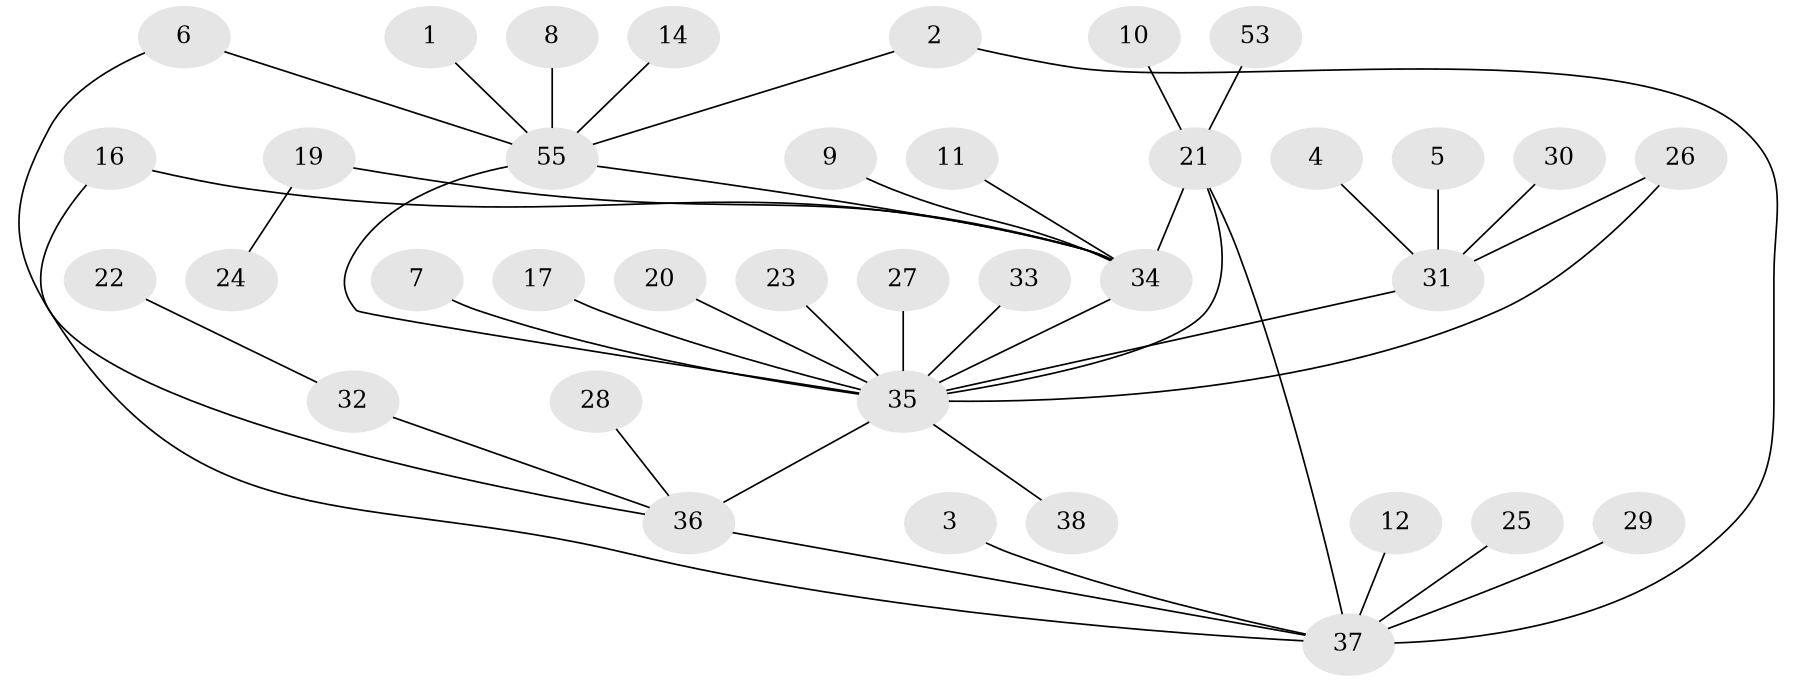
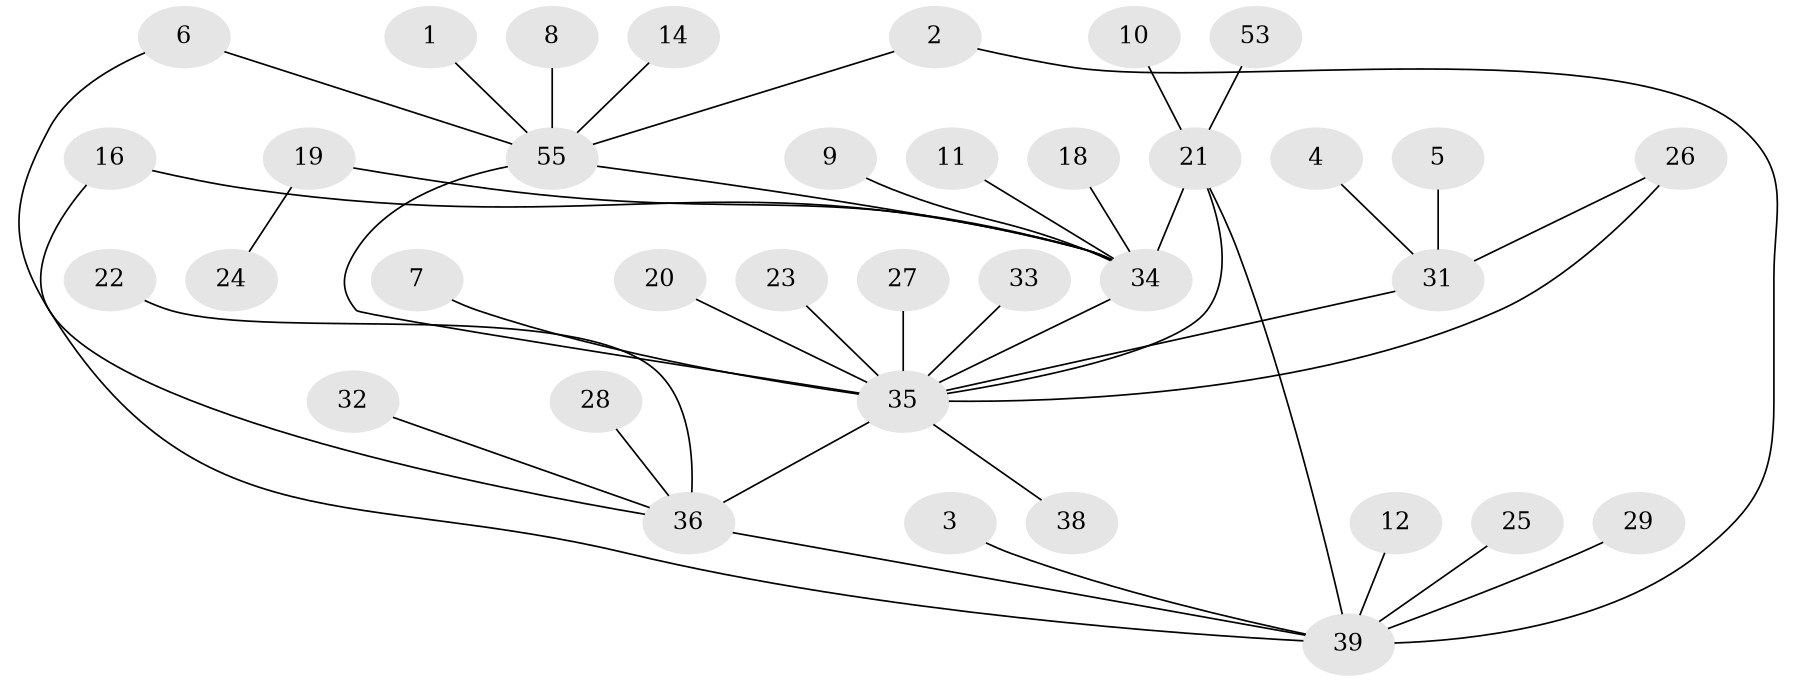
none -> (1074, 159)
(1560, 159) -> none
(539, 280) -> none
(232, 341) -> (354, 324)
(1349, 645) -> (1349, 645)
